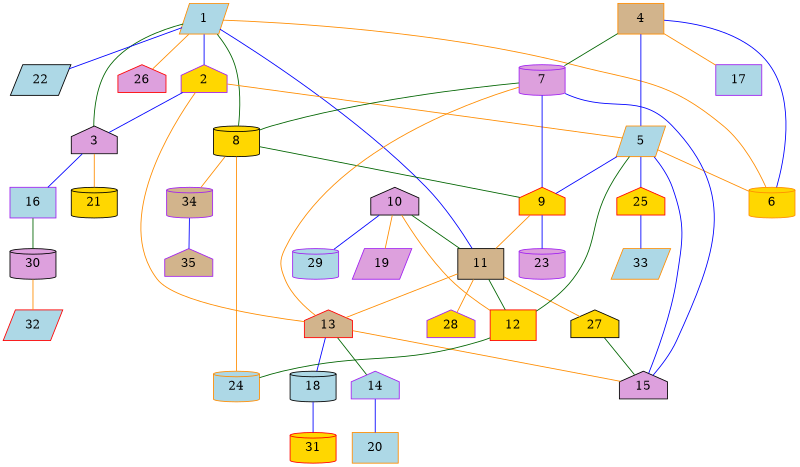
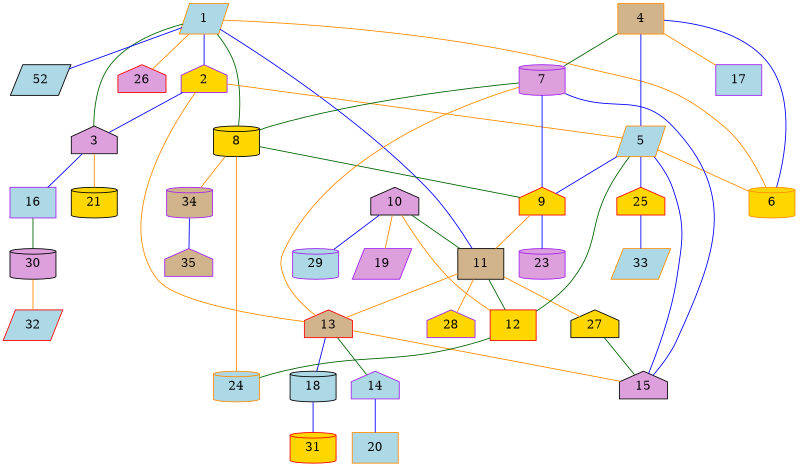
(41, 80) -> (41, 80)
